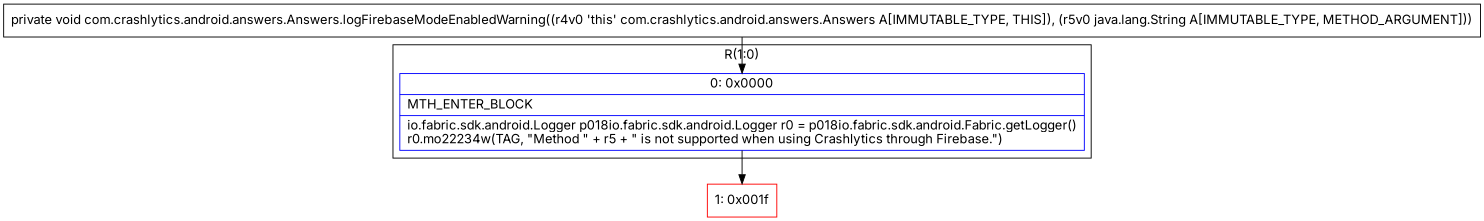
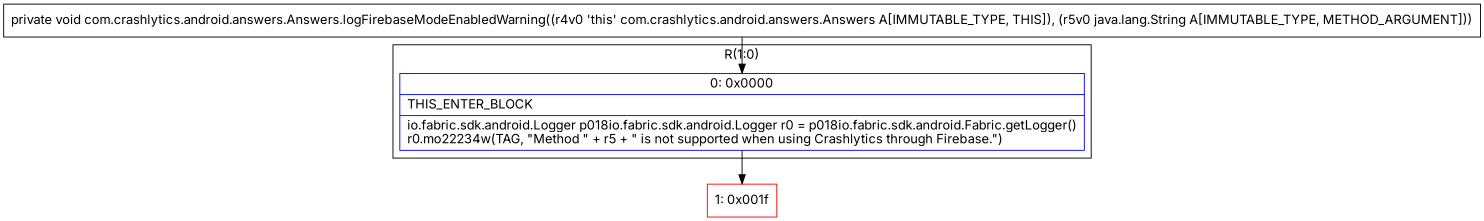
(471, 105) -> (471, 105)
